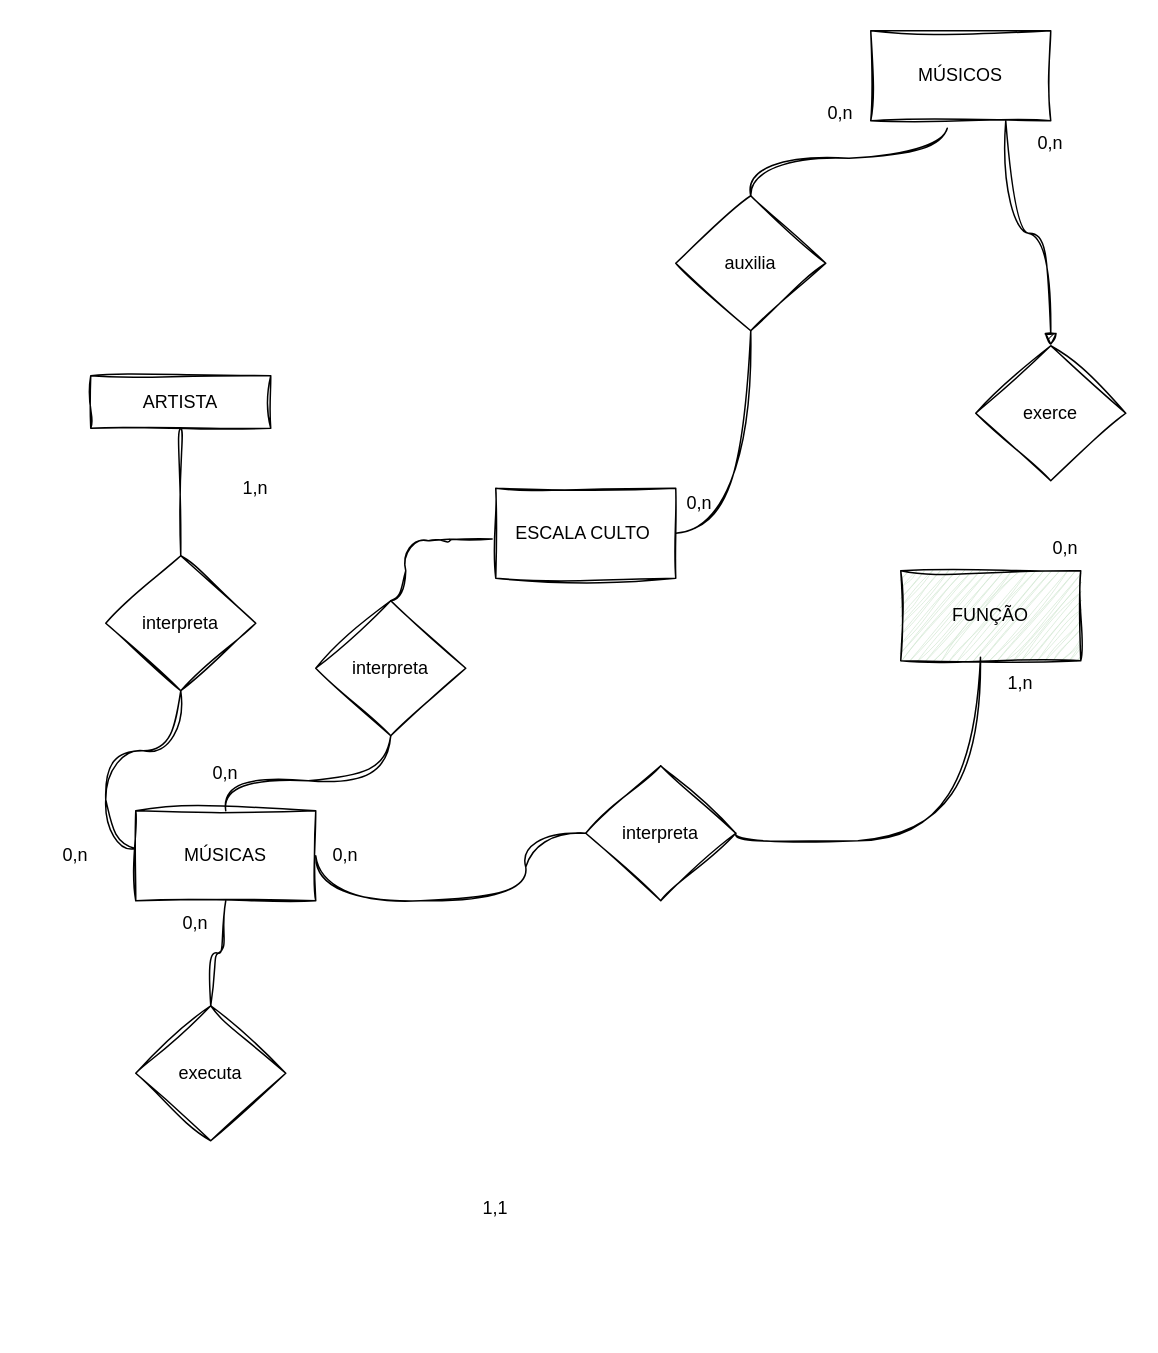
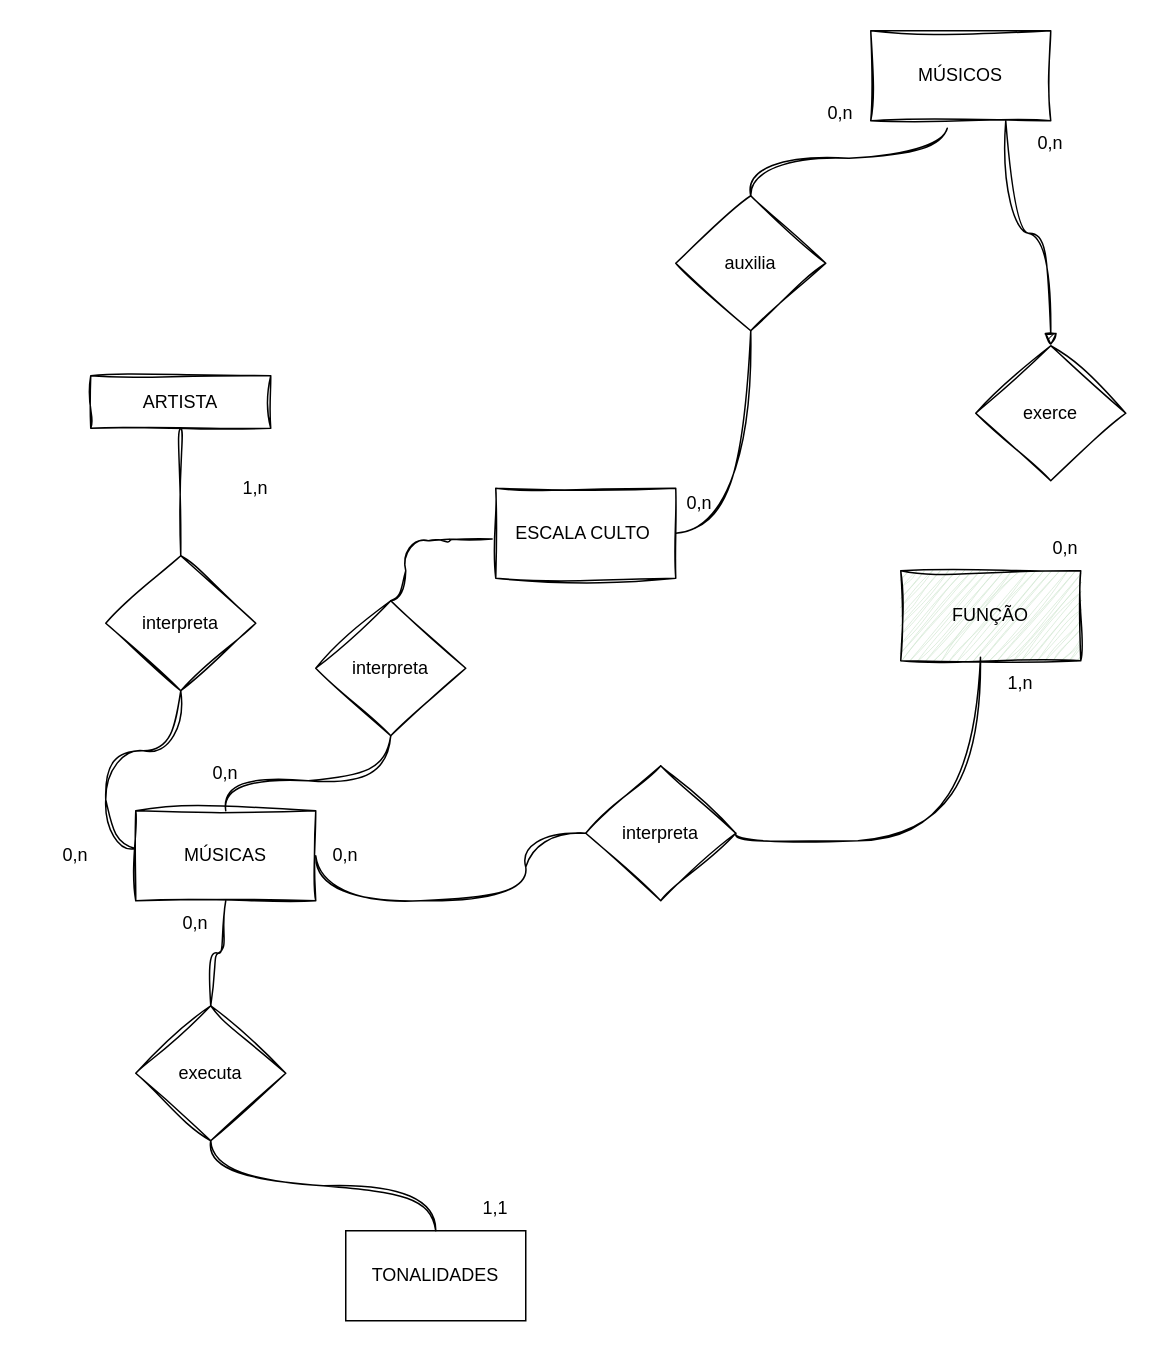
none -> (323, 1186)
none -> (436, 1276)
